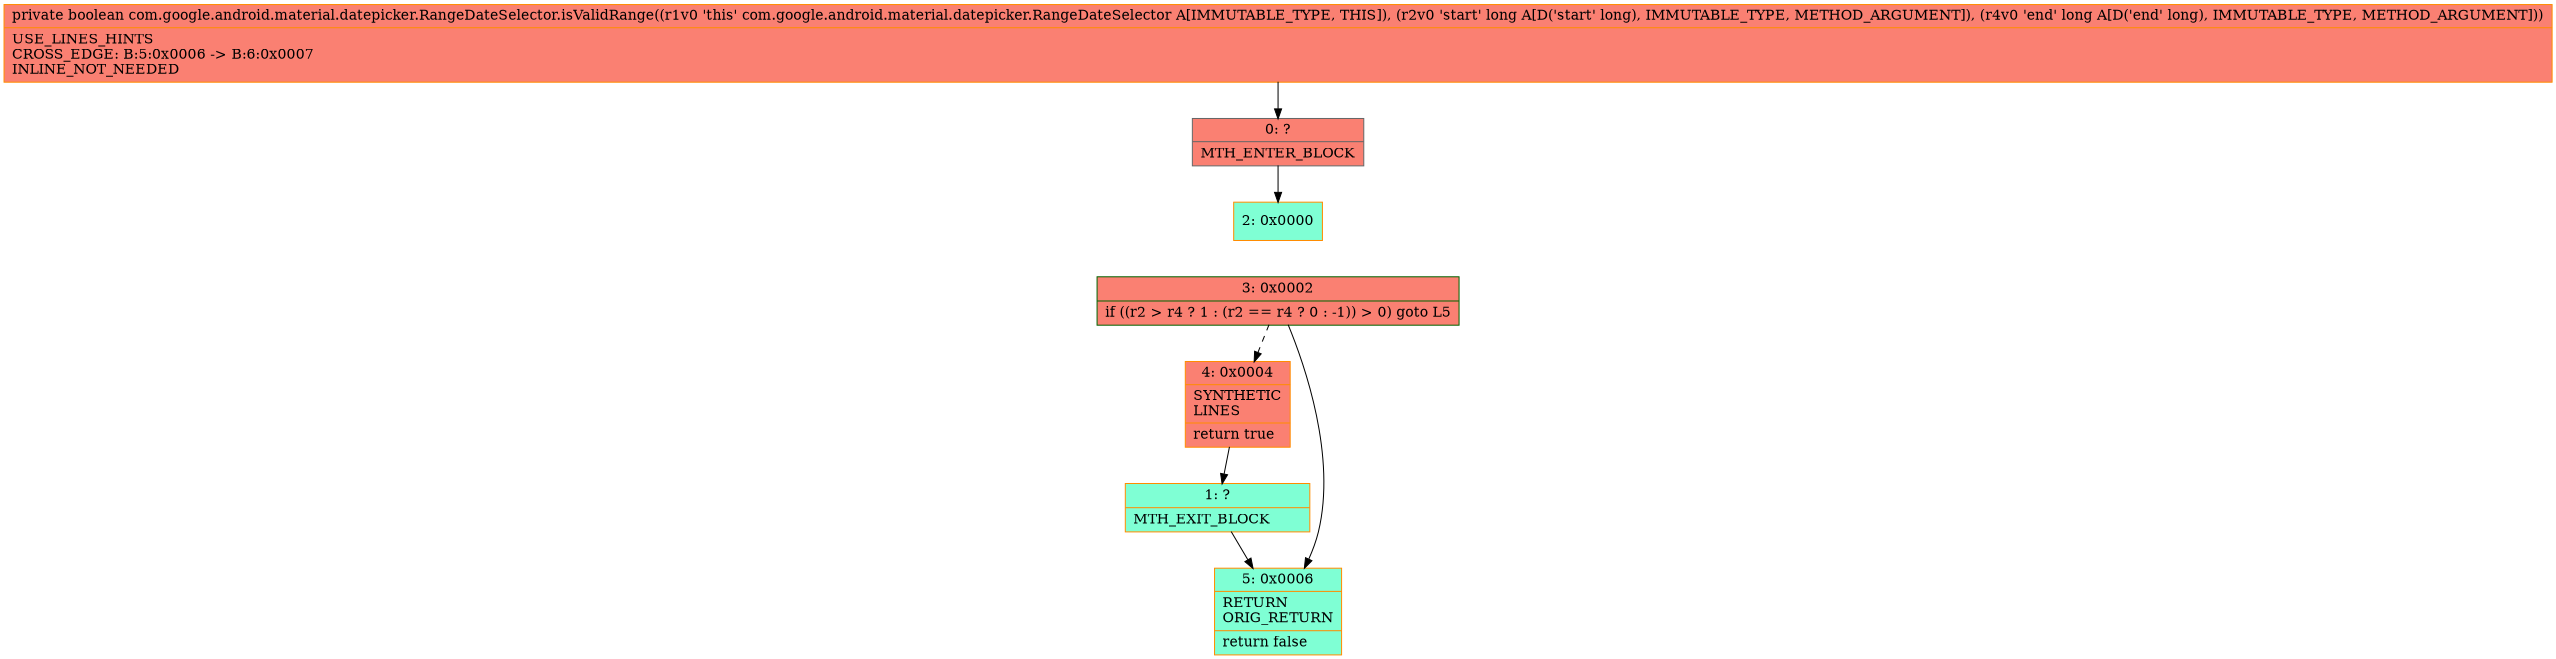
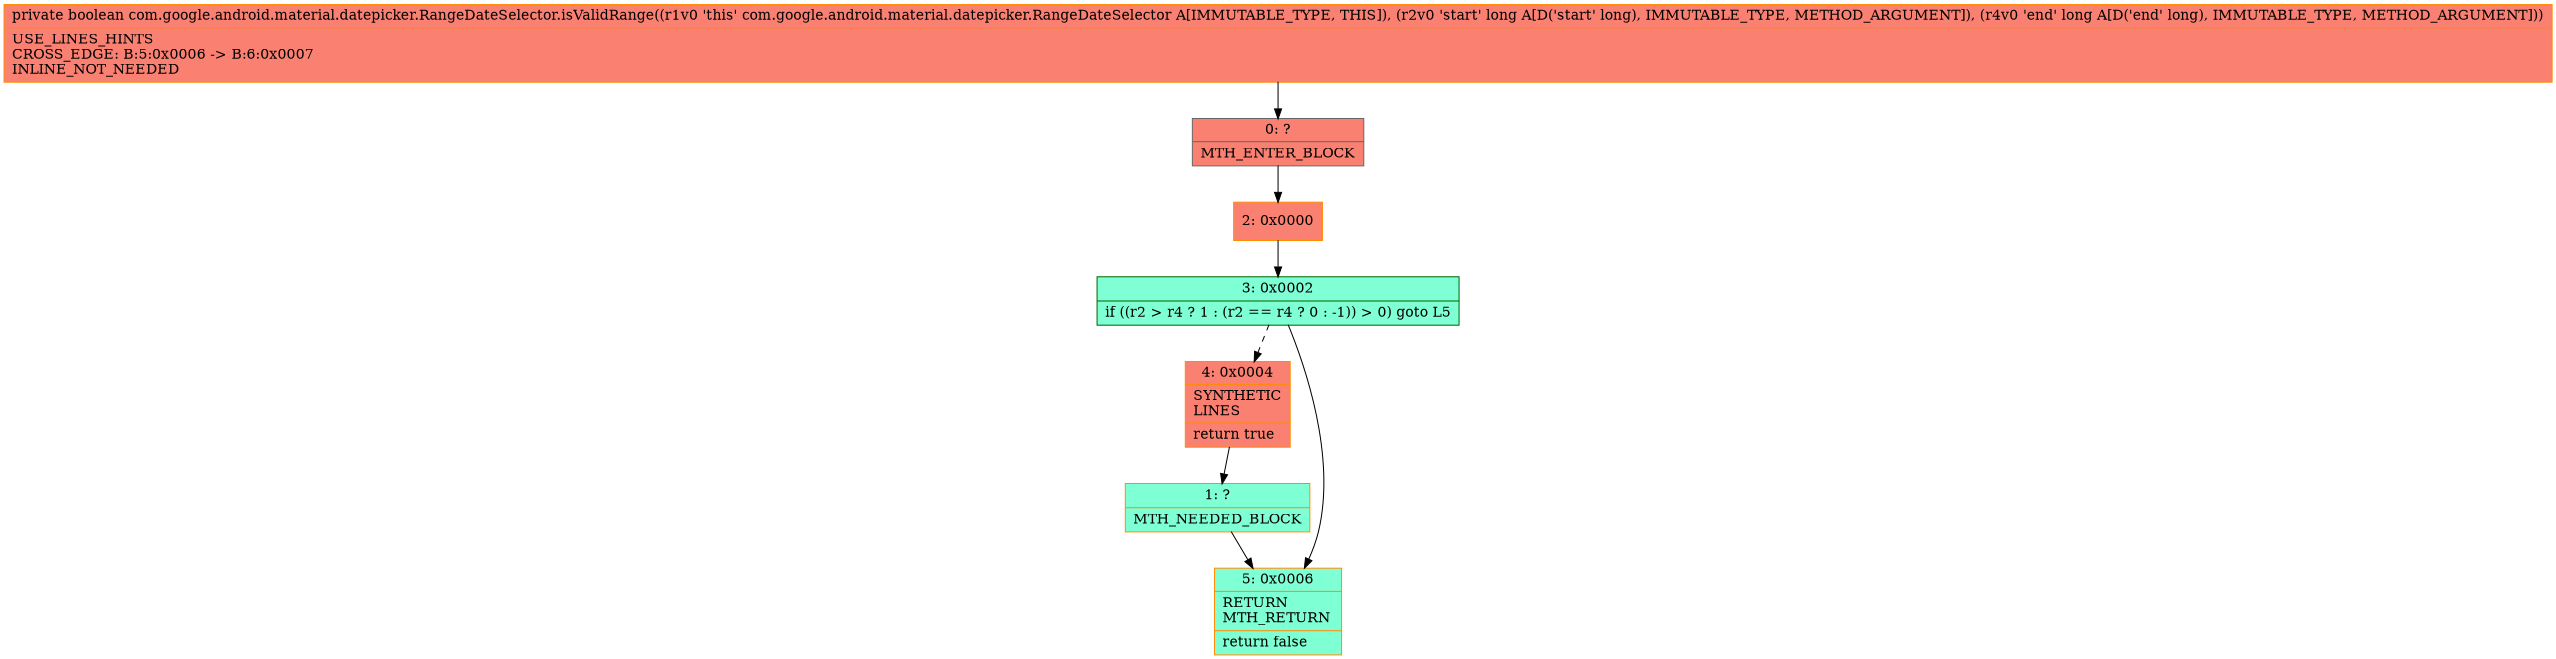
(1278, 221) -> (1278, 221)
none -> (1278, 254)
(1278, 301) -> (1278, 301)
(1202, 519) -> (1218, 519)
(1278, 618) -> (1277, 618)
